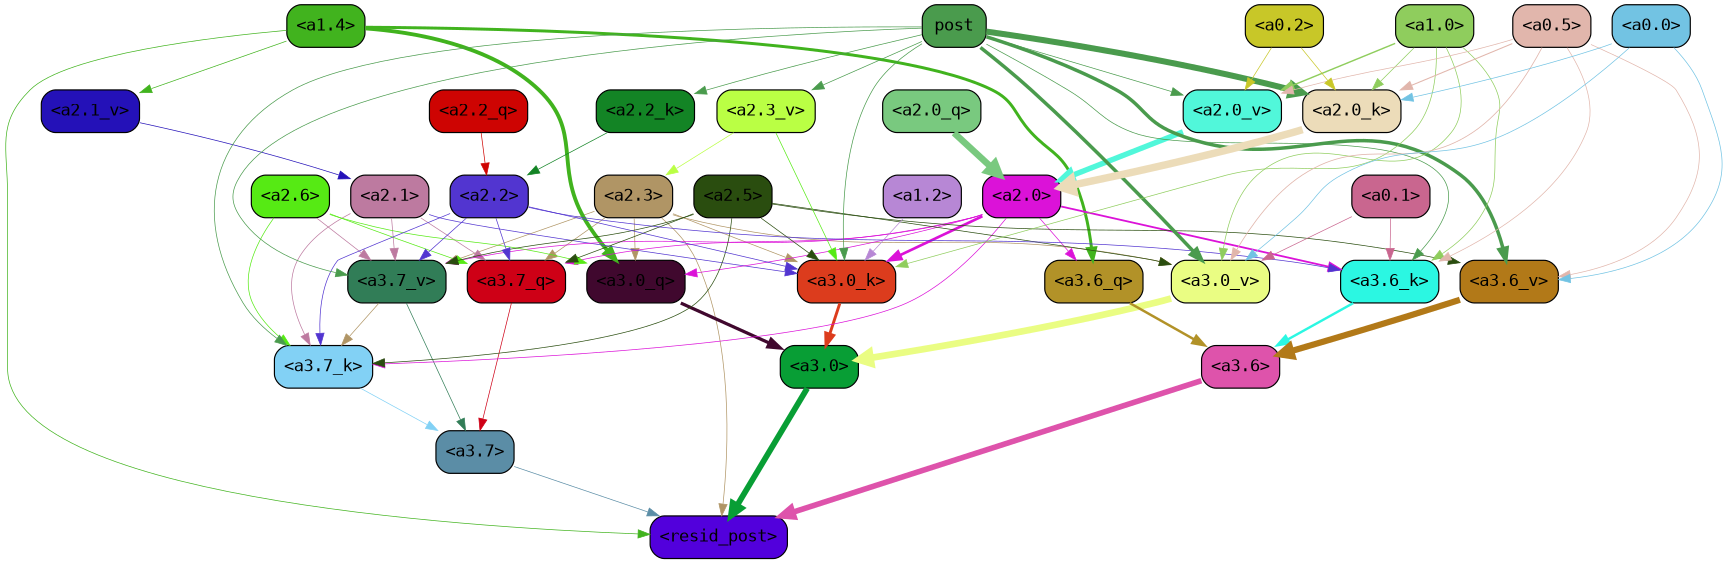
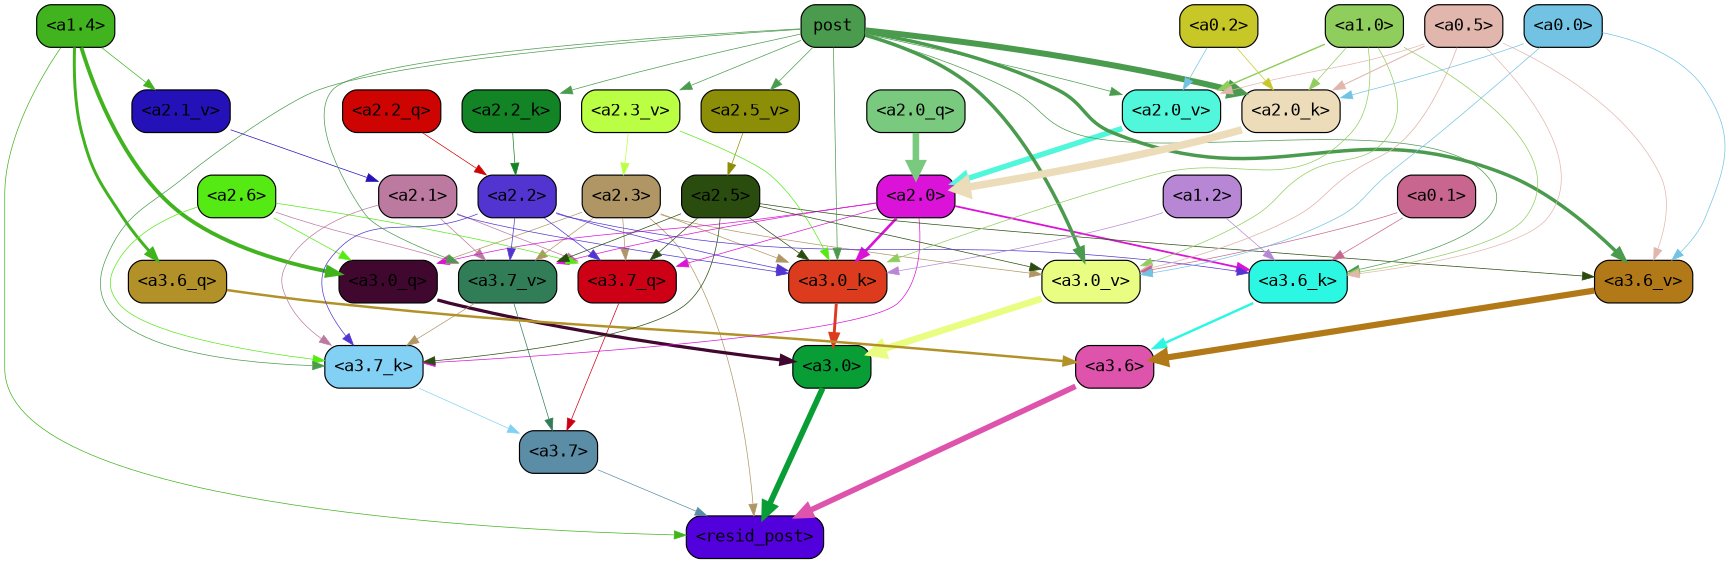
(1261, 64) -> (1198, 64)
none -> (750, 111)
none -> (1242, 232)
(1054, 235) -> none
